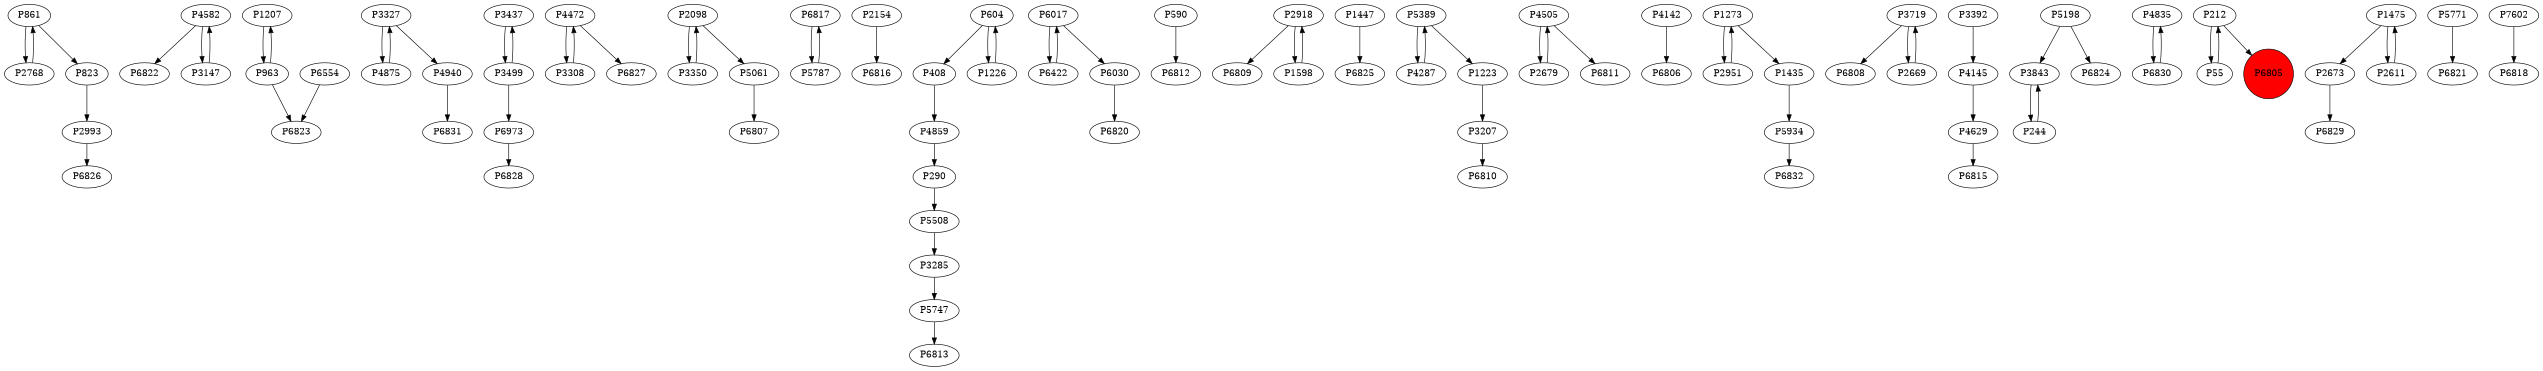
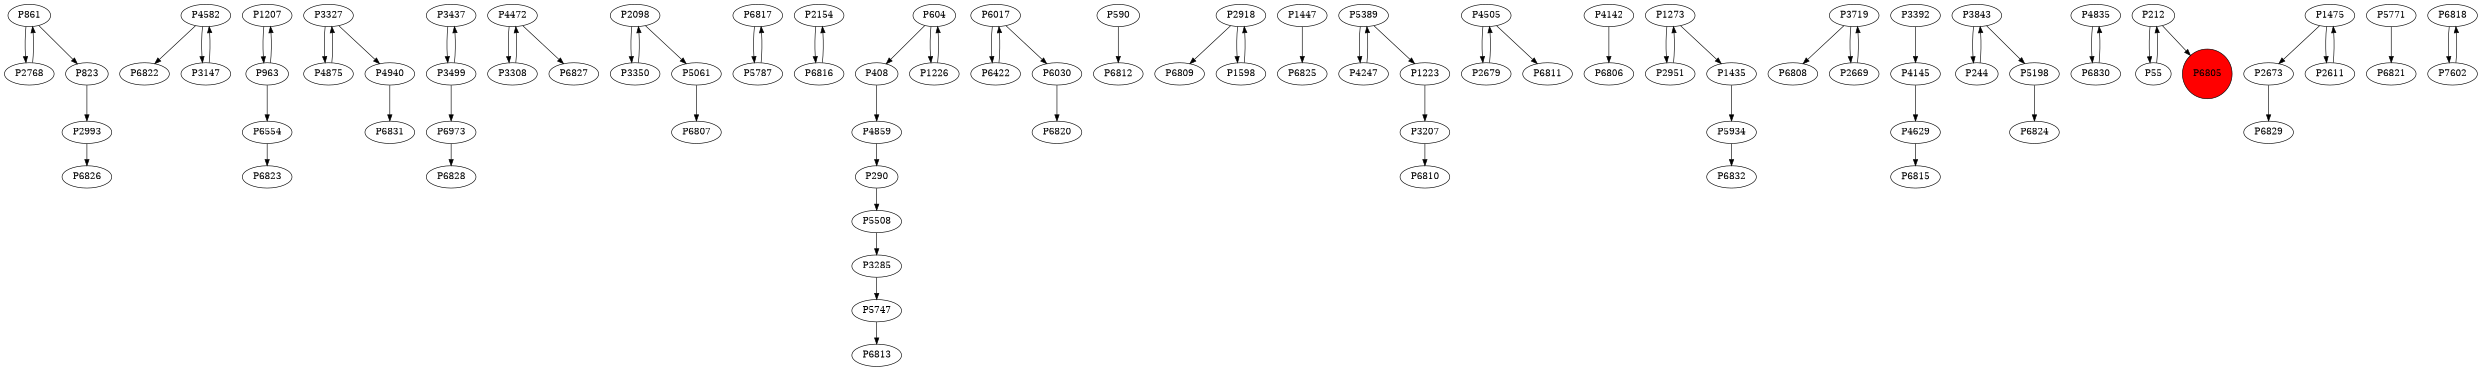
none -> (2448, 41)
(2051, 42) -> (2003, 42)
none -> (823, 48)
(1421, 74) -> (1364, 74)
(280, 100) -> (267, 100)
